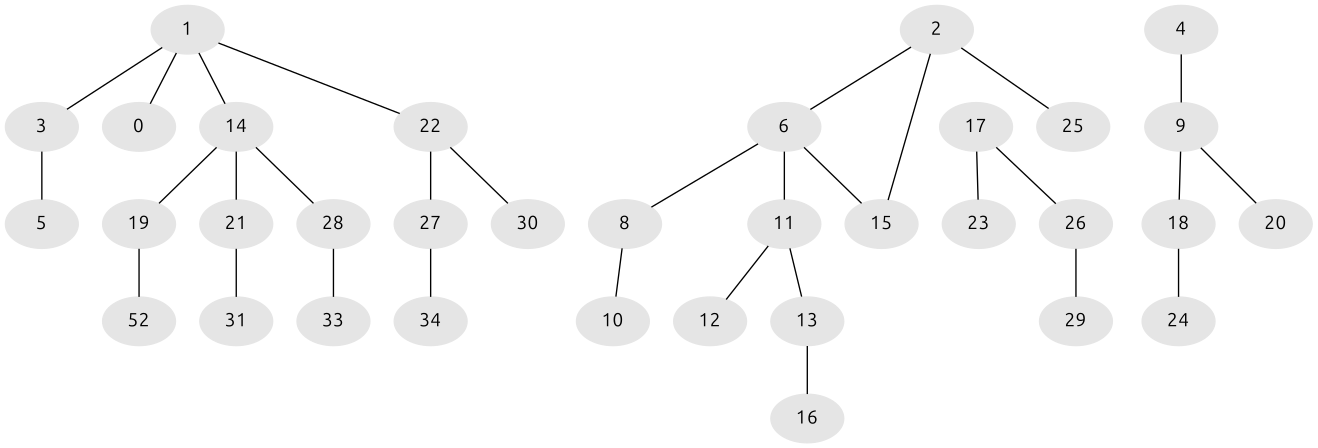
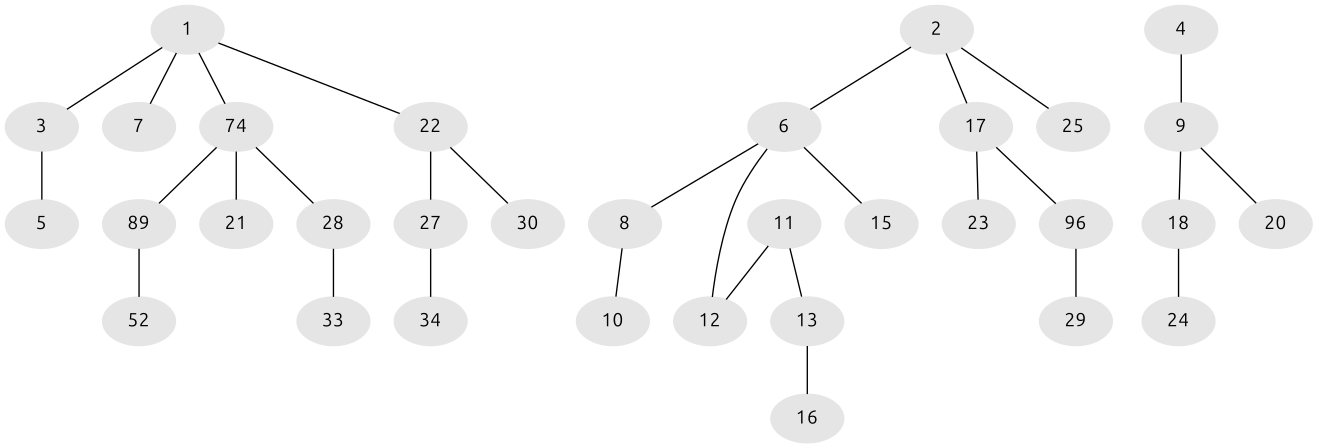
(139, 127) -> (139, 127)
(236, 127) -> (236, 127)
(909, 127) -> (957, 78)
(784, 176) -> (729, 219)
(139, 224) -> (139, 224)
(1076, 224) -> (1076, 224)
(236, 321) -> none
